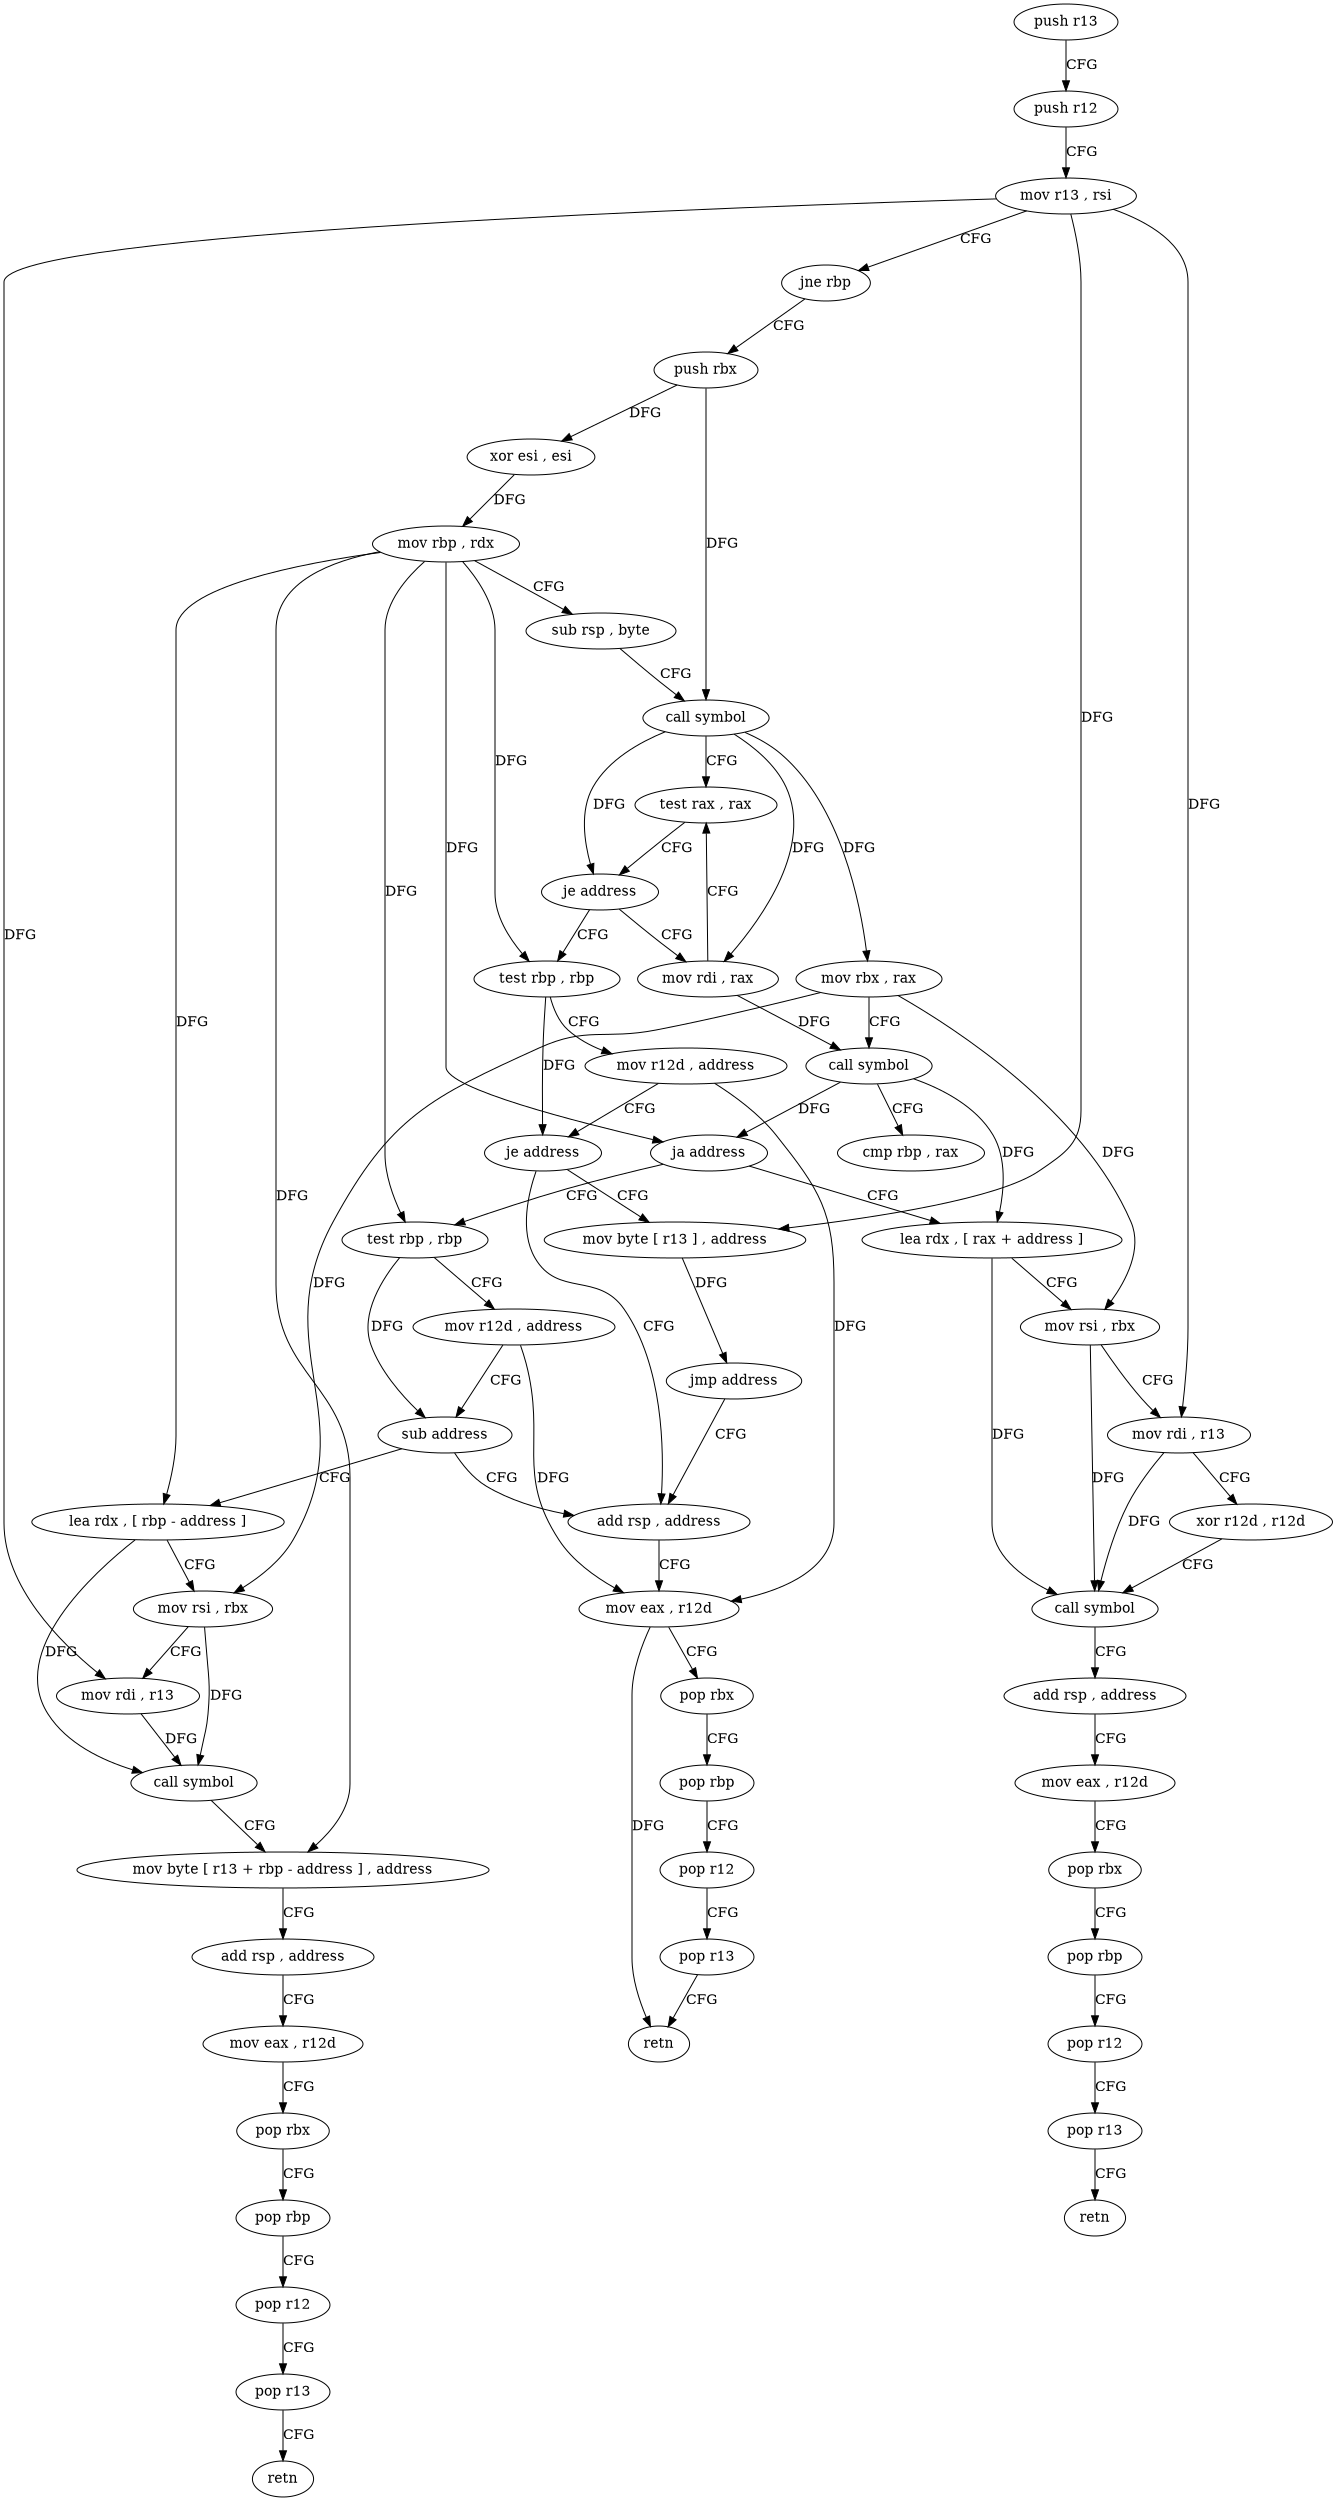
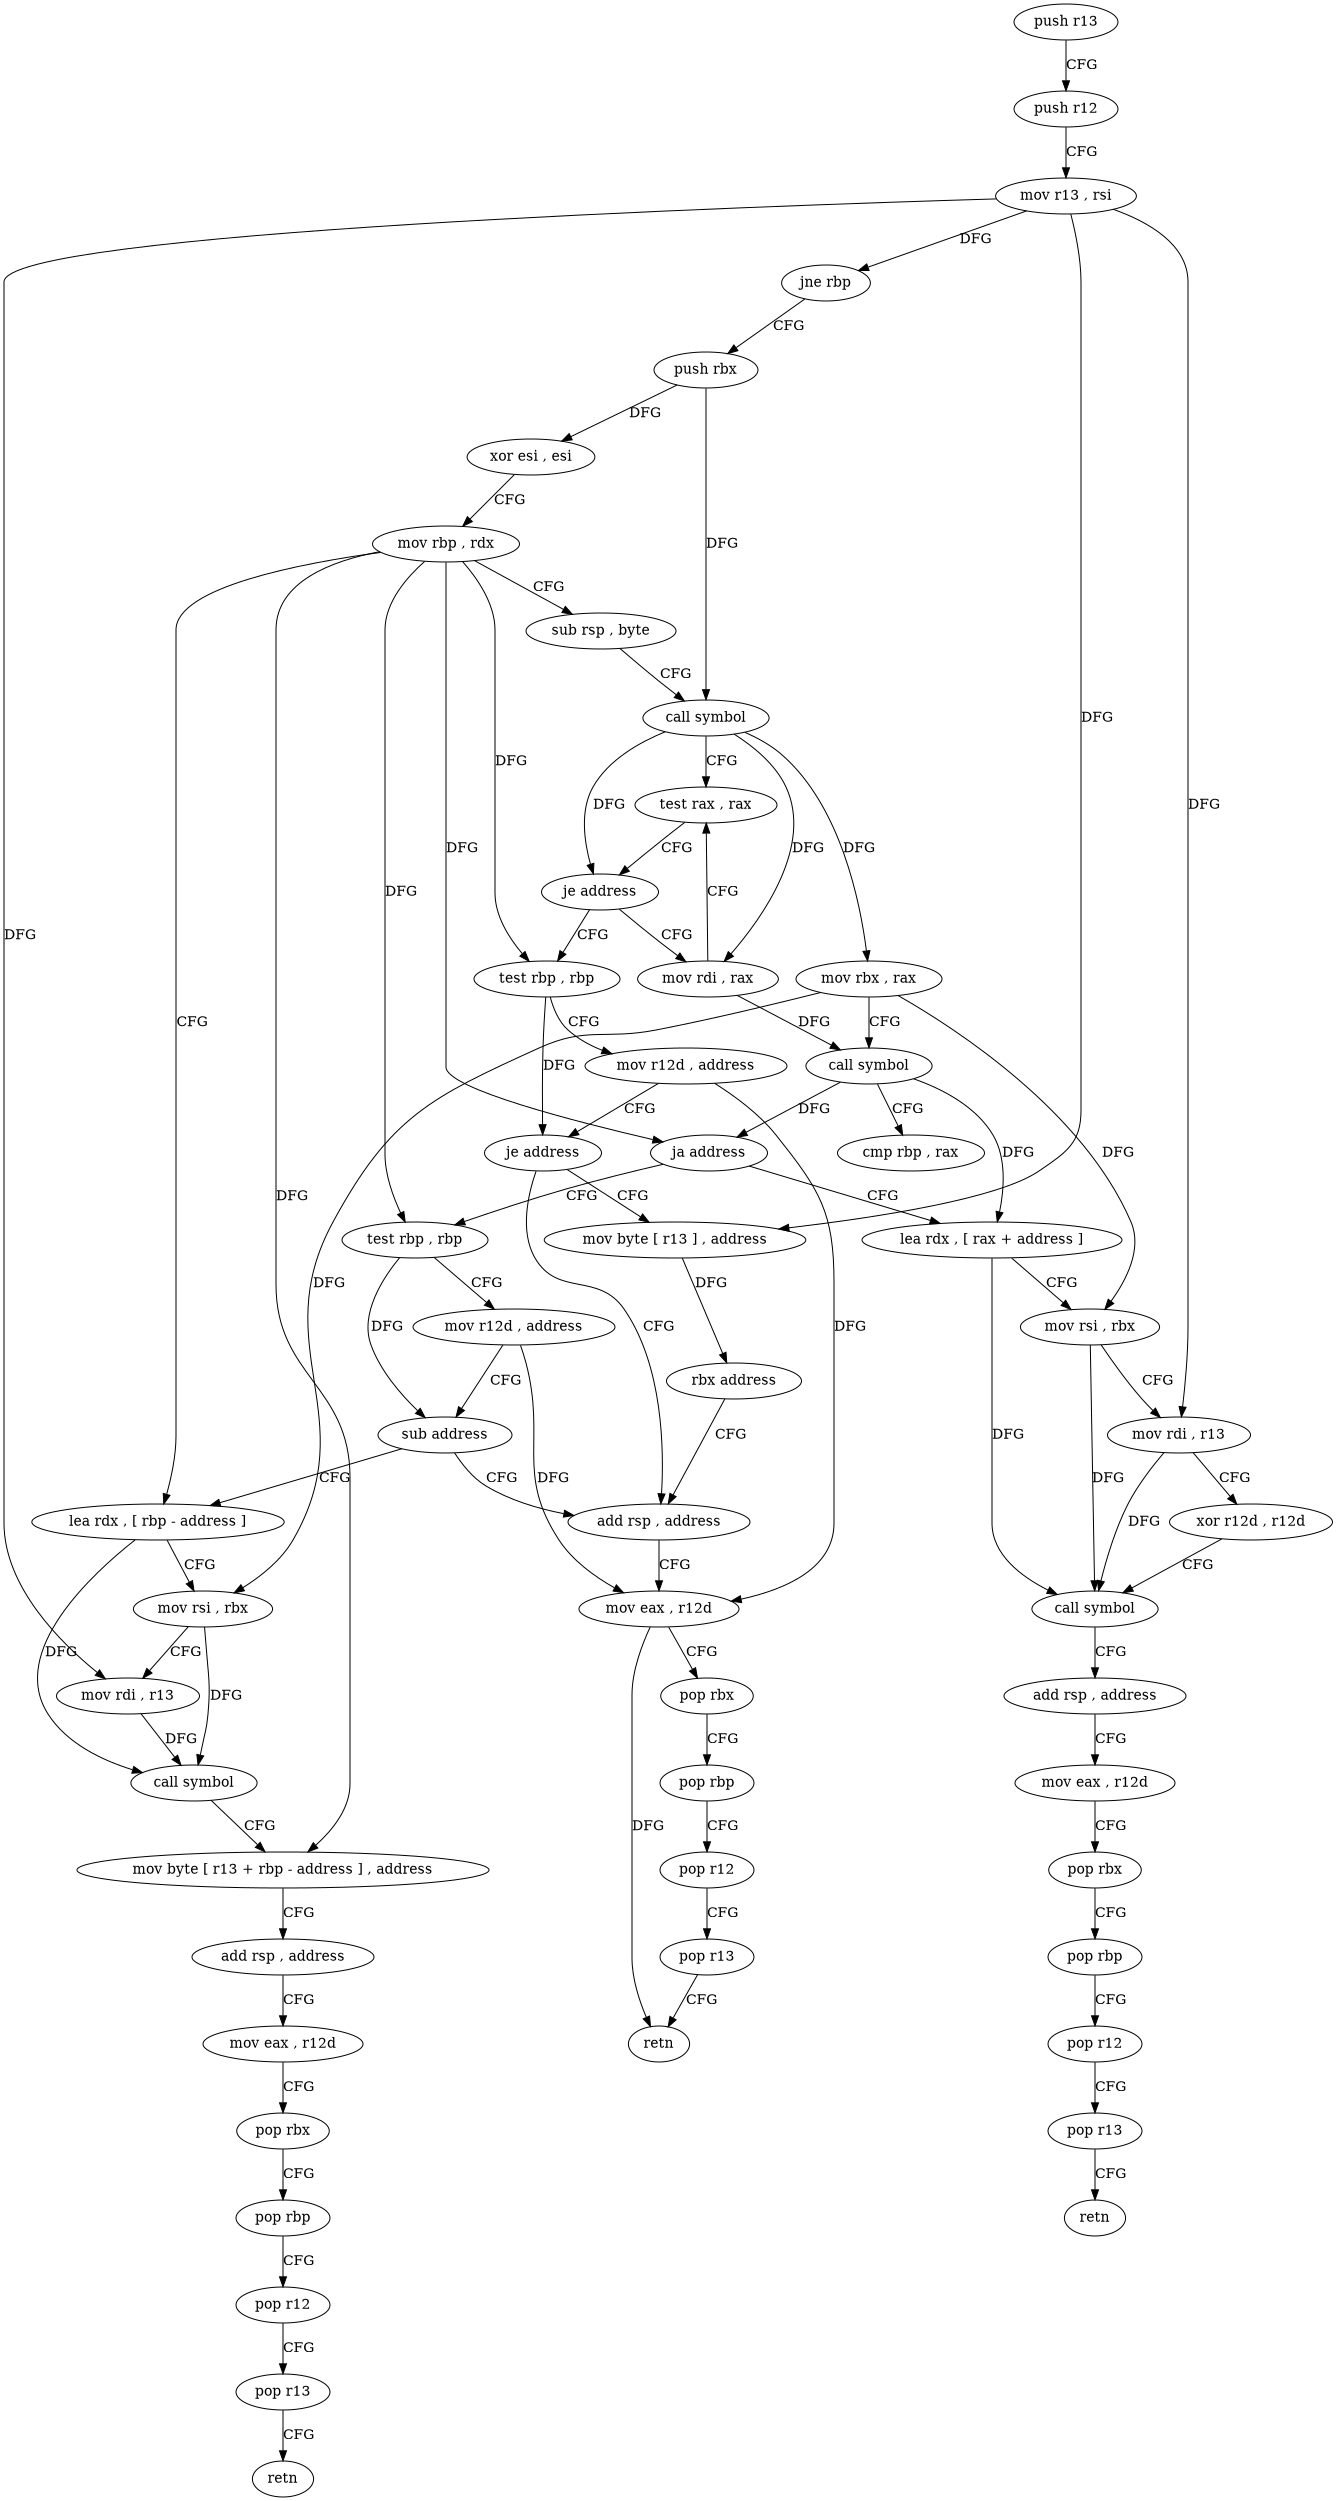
(976, 240) -> (976, 240)
(510, 500) -> (510, 500)
(192, 1022) -> (192, 1022)
(734, 1381) -> (734, 1381)
